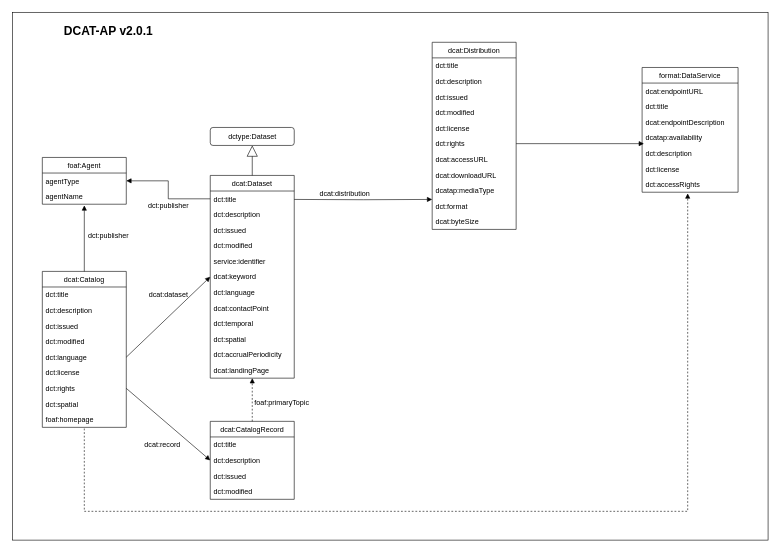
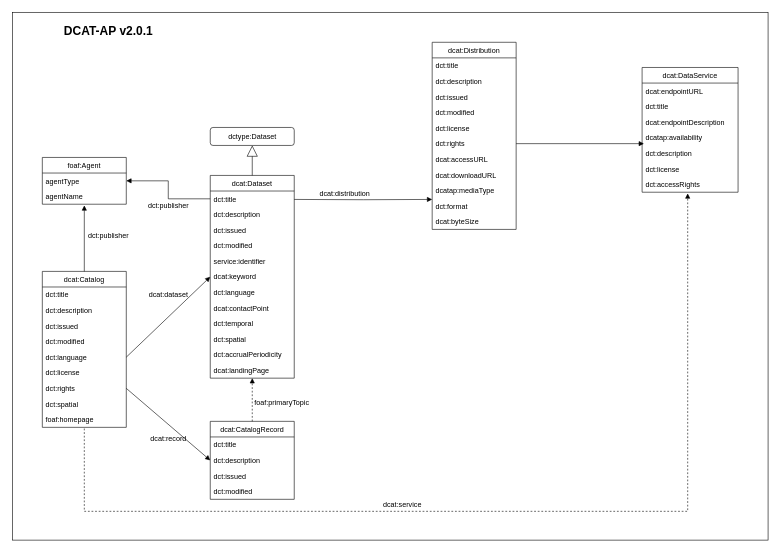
(690, 76) -> (690, 76)
(162, 446) -> (168, 440)
none -> (402, 506)
